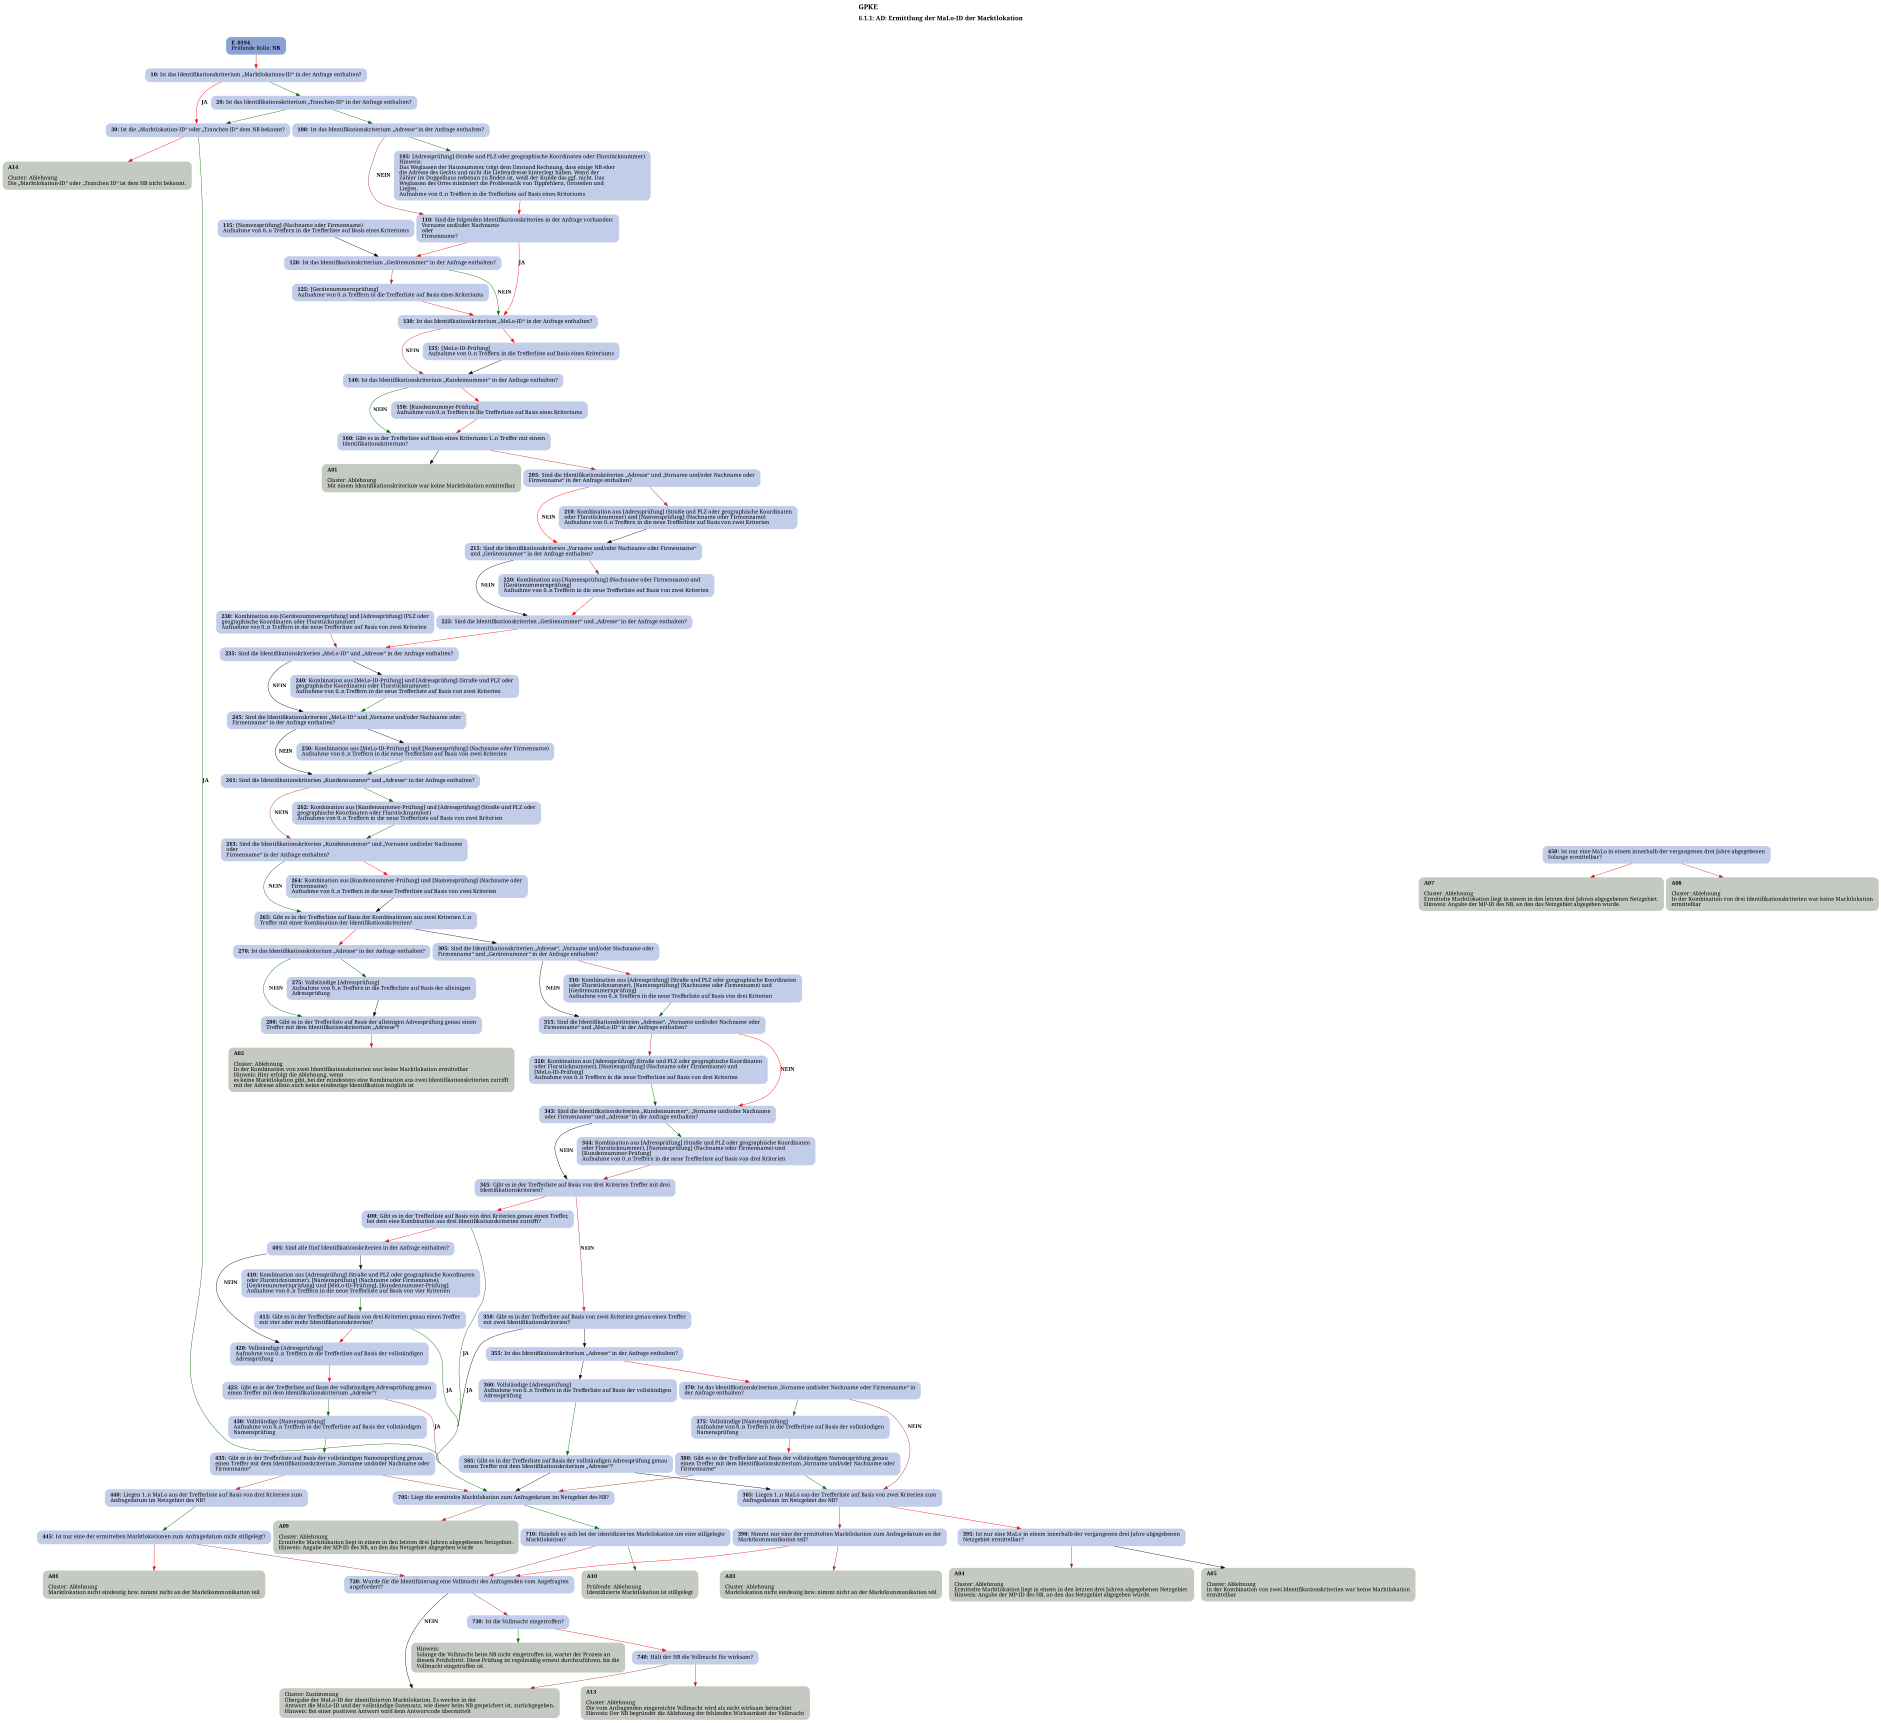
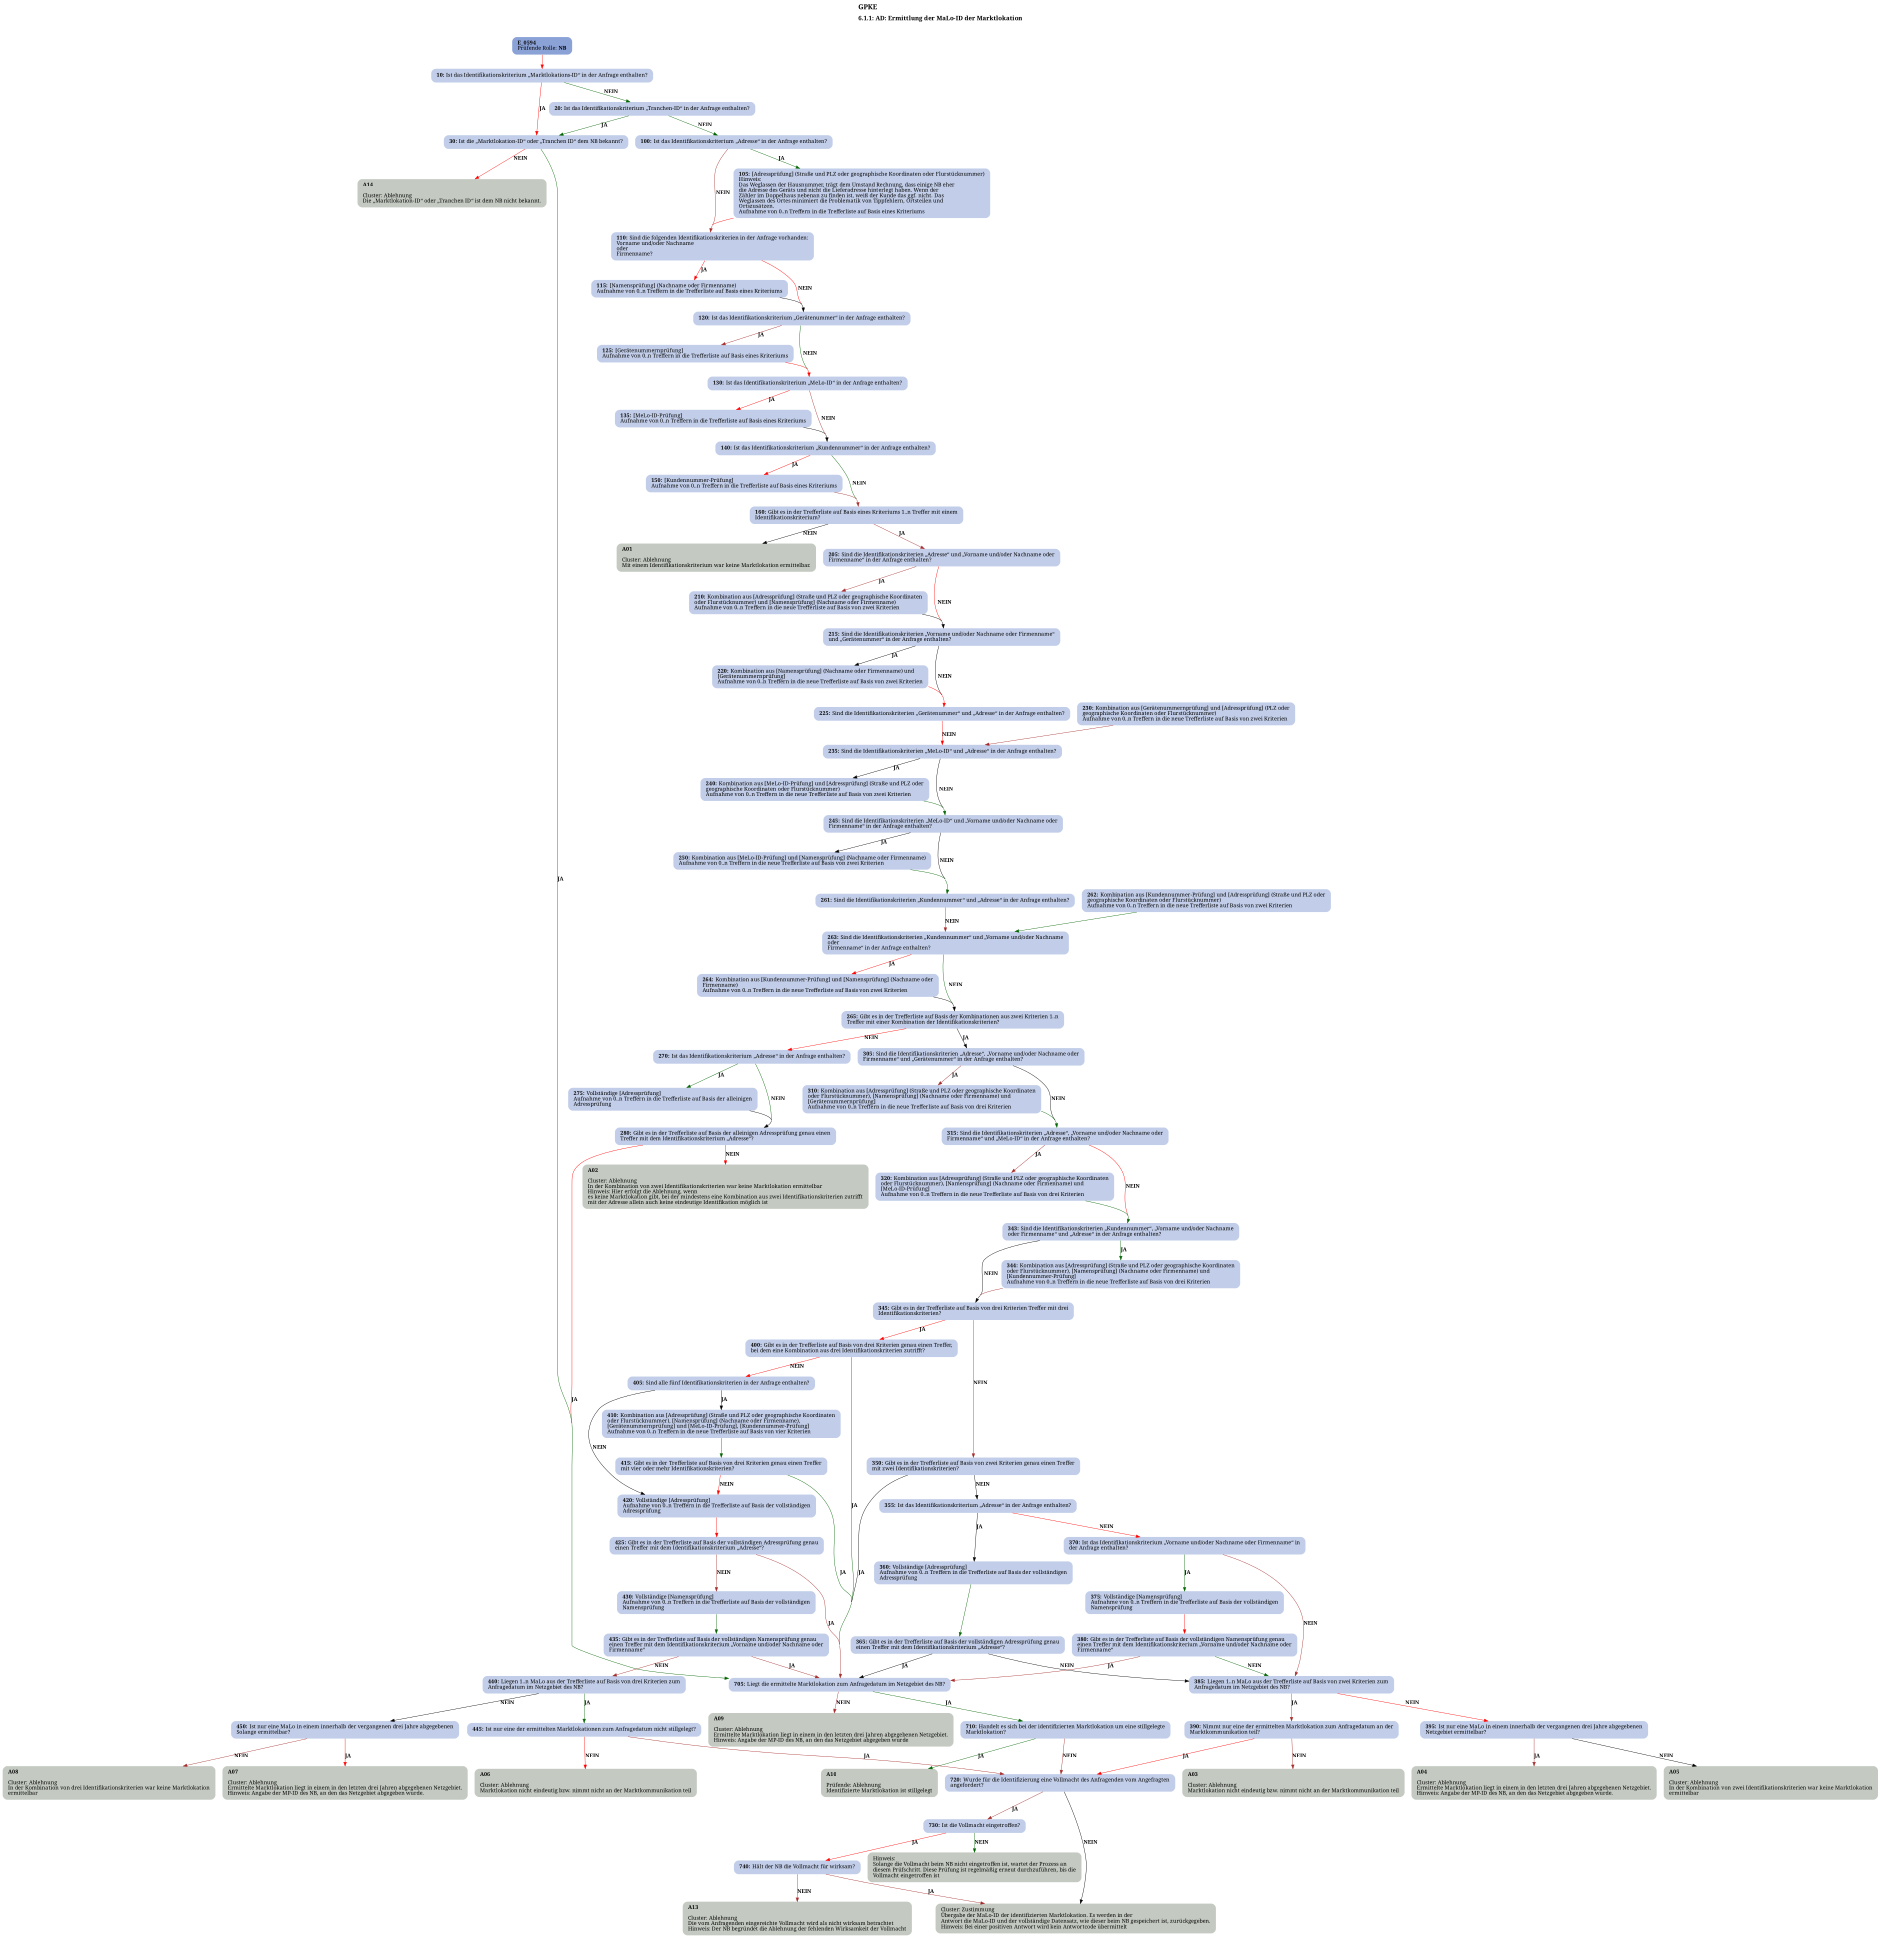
(409, 189) -> (757, 206)
(518, 278) -> (701, 269)
(593, 566) -> (887, 655)
(377, 794) -> none
none -> (572, 1259)
(329, 1406) -> (717, 1571)
none -> (467, 1707)
